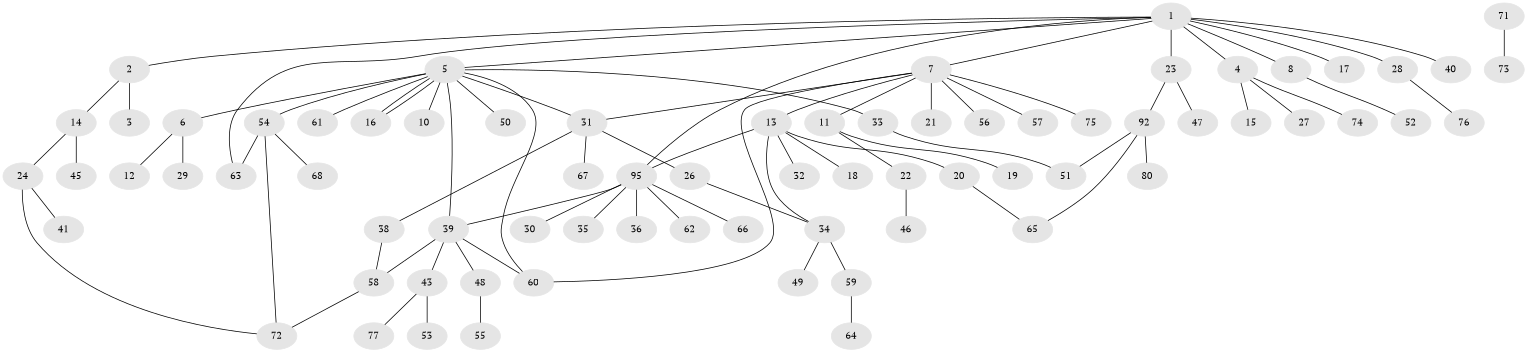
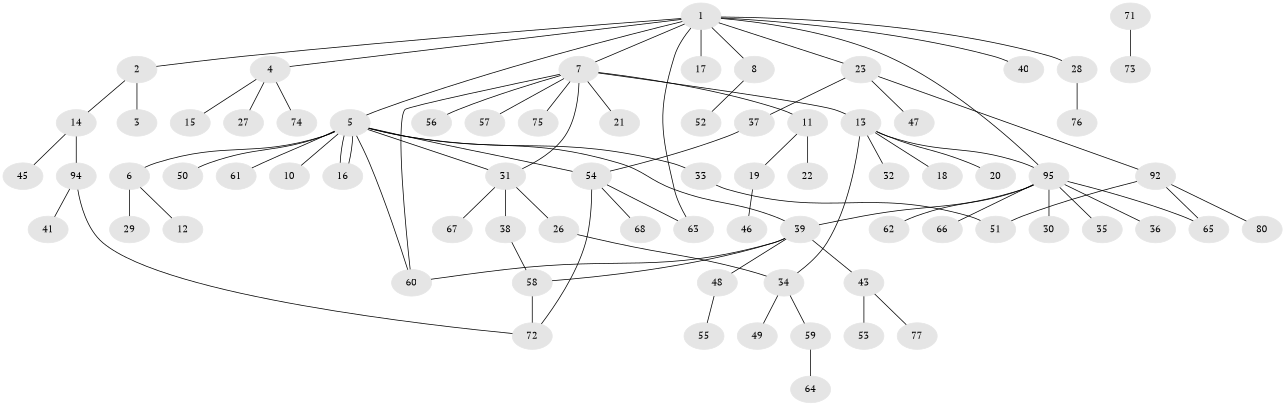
none -> (754, 123)
(23, 176) -> (76, 176)
(906, 203) -> (751, 203)
(996, 203) -> (1131, 199)
